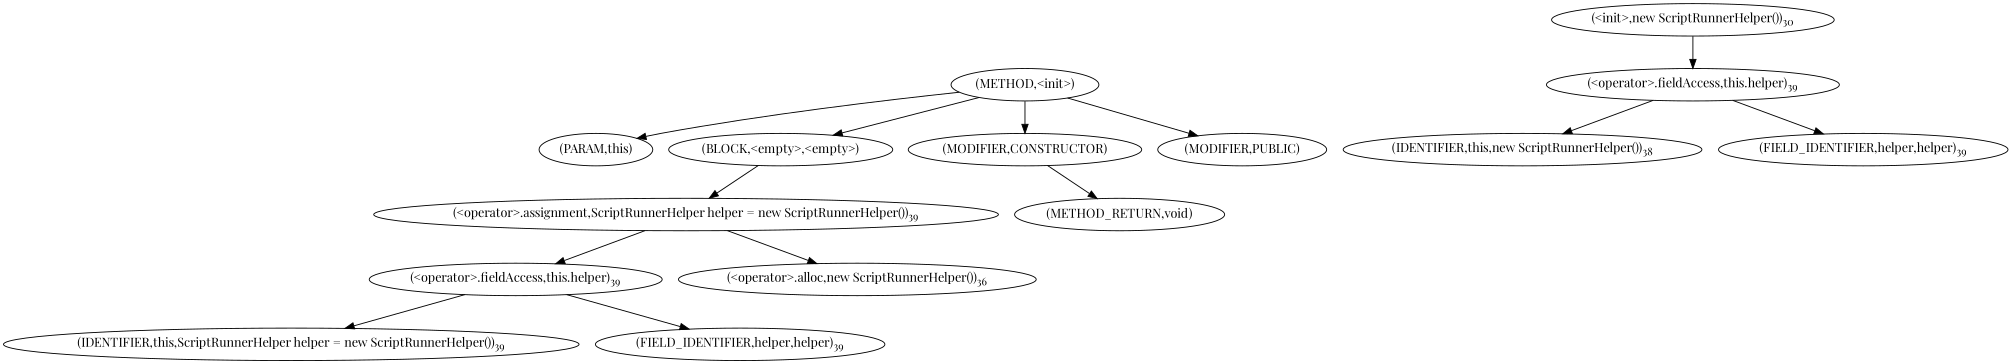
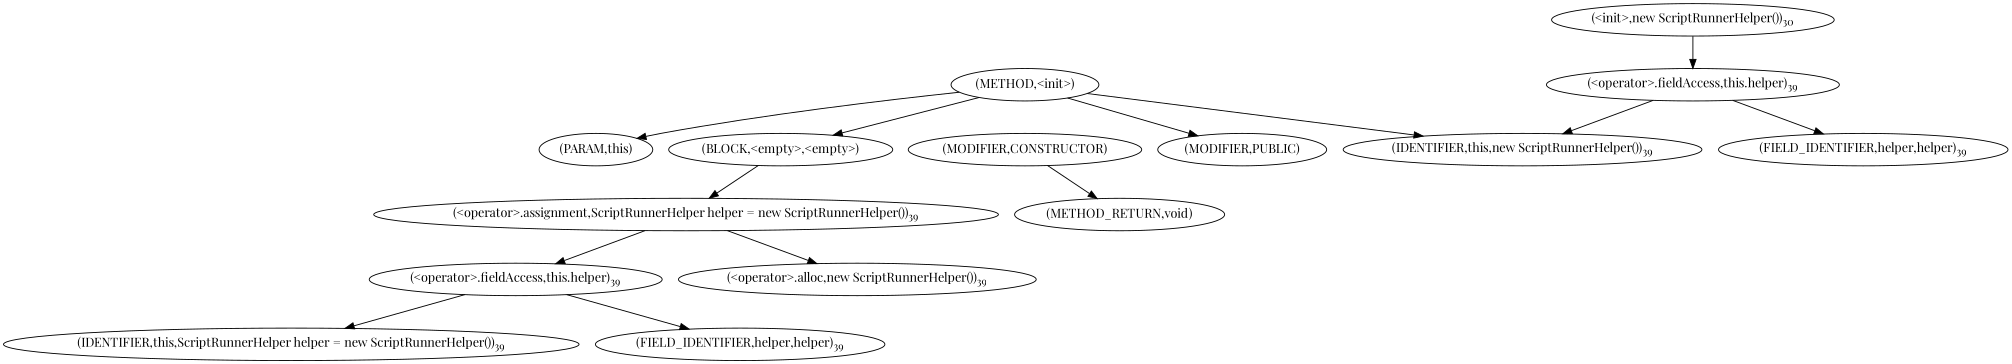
(1025, 113) -> (1251, 114)
(1648, 148) -> (1648, 148)
(982, 278) -> (982, 278)
